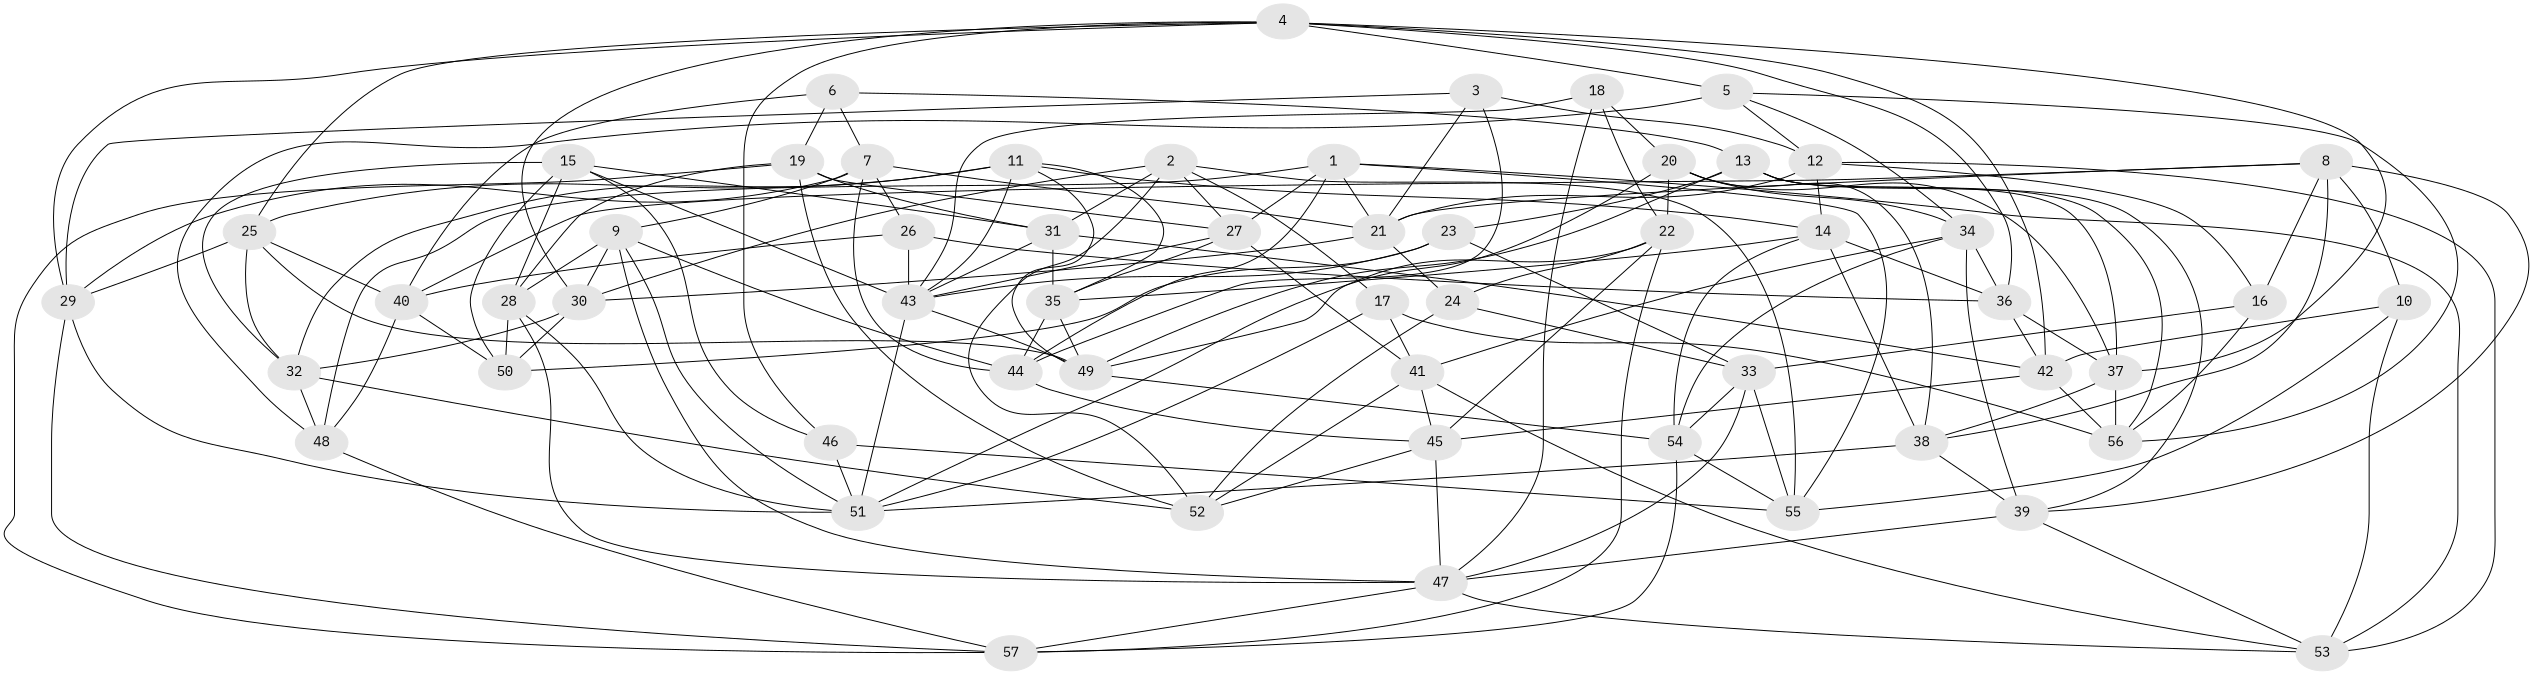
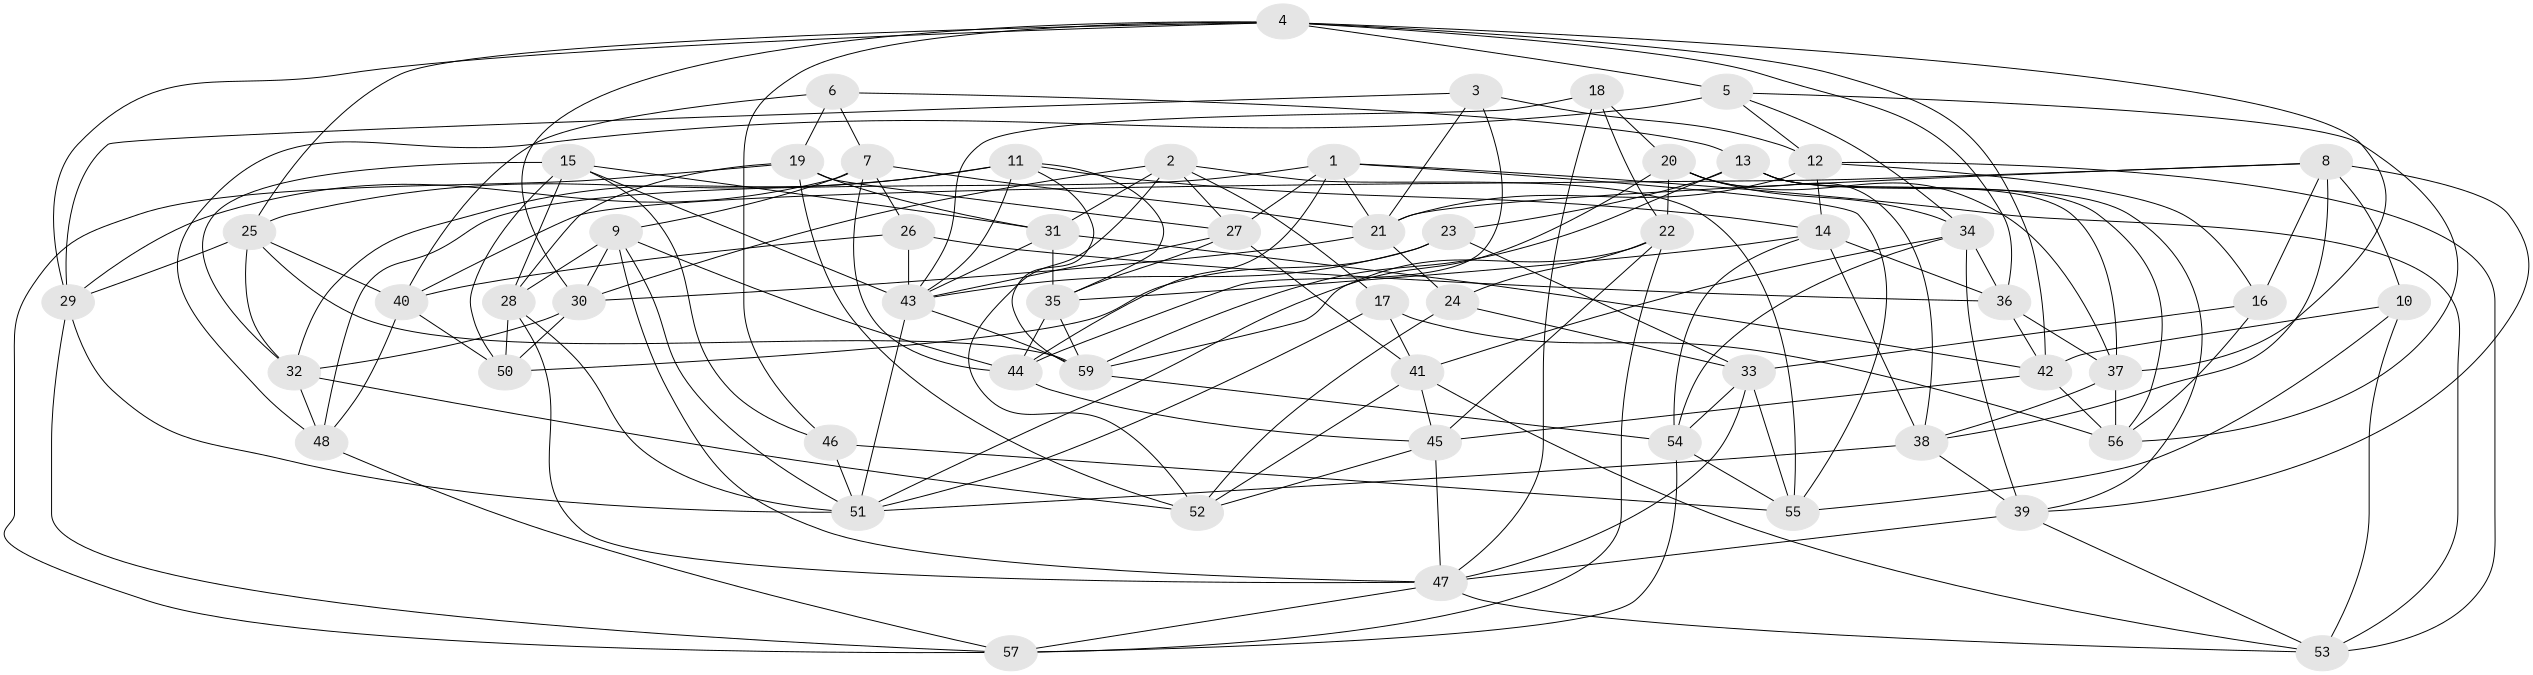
(1086, 372) -> (1086, 372)
